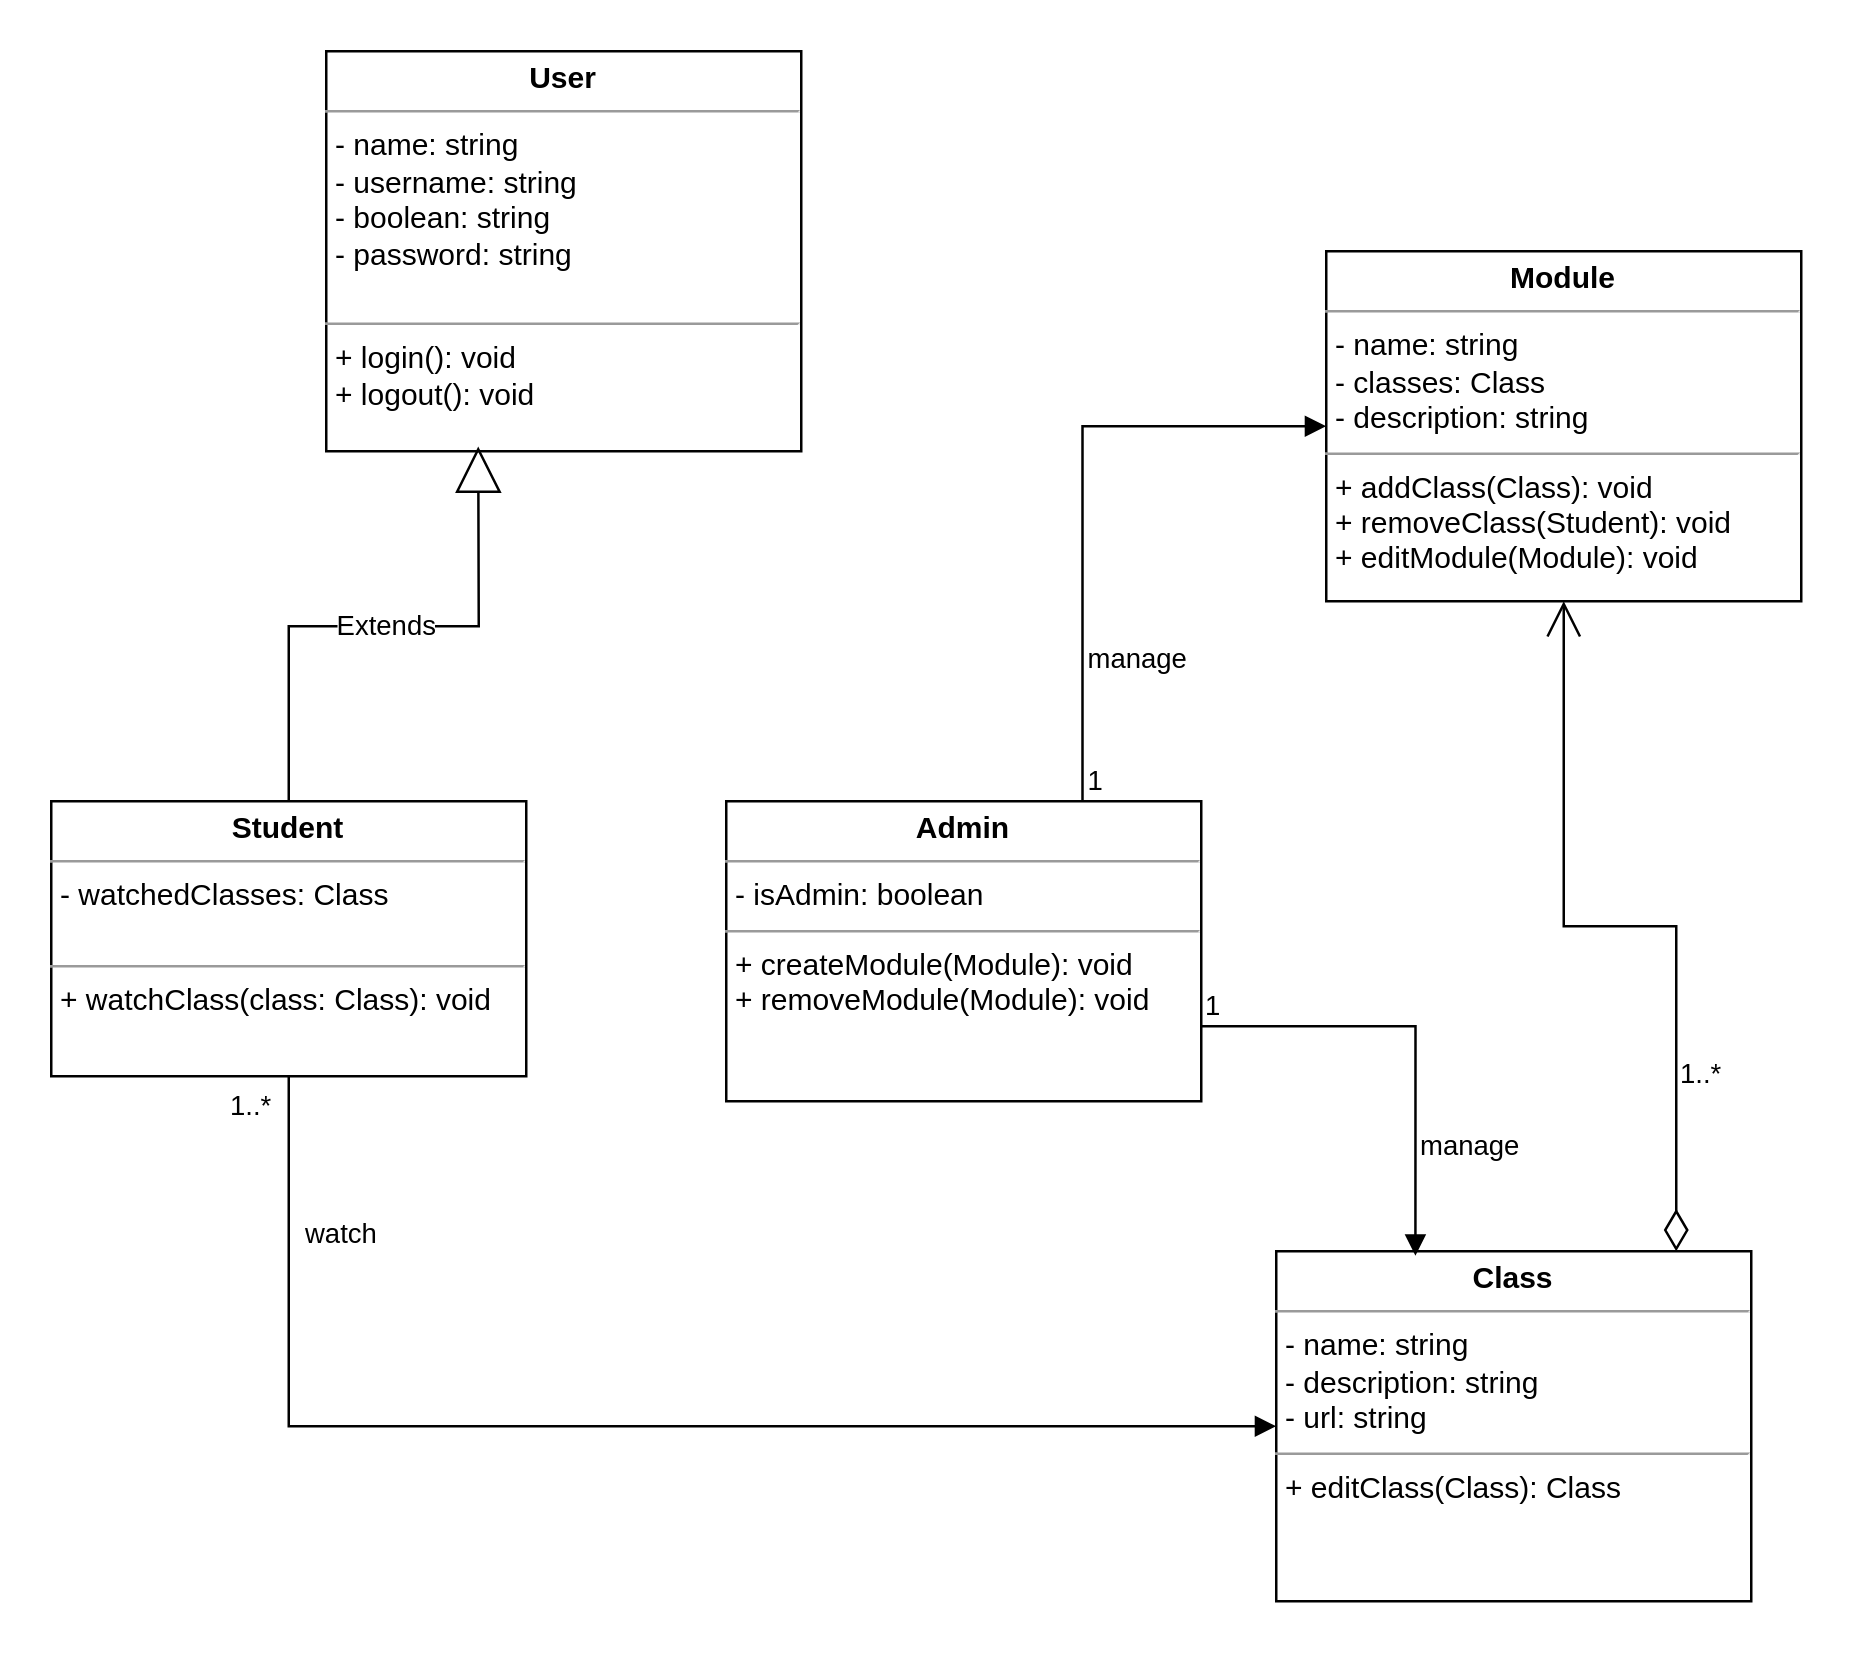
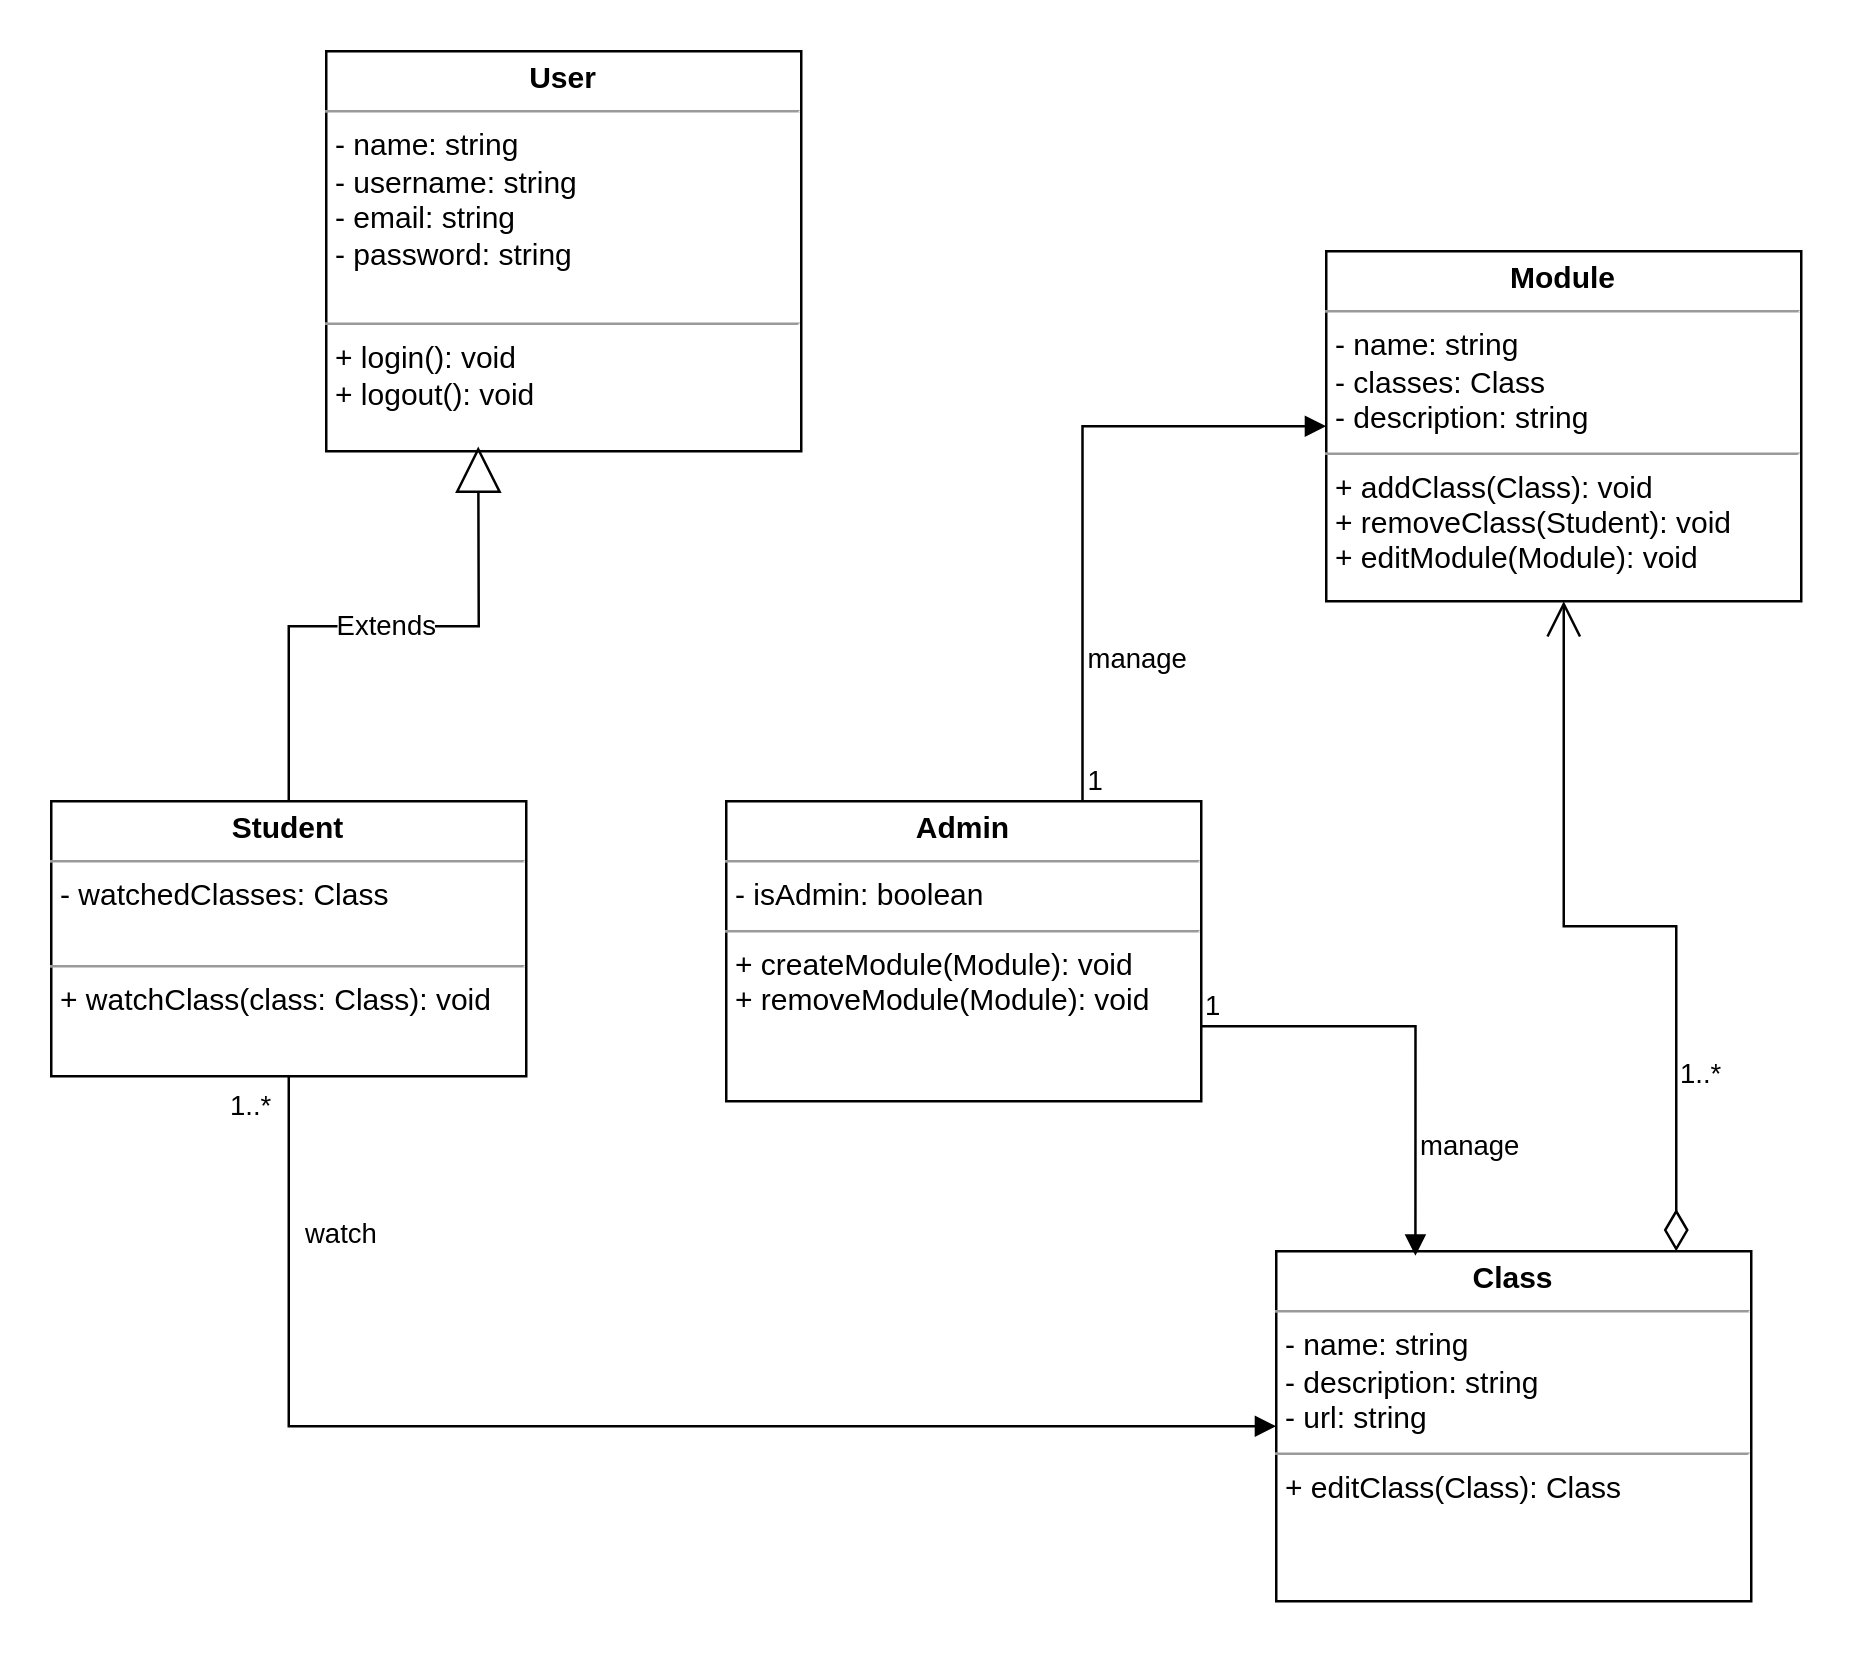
(462, 177) -> (462, 177)
